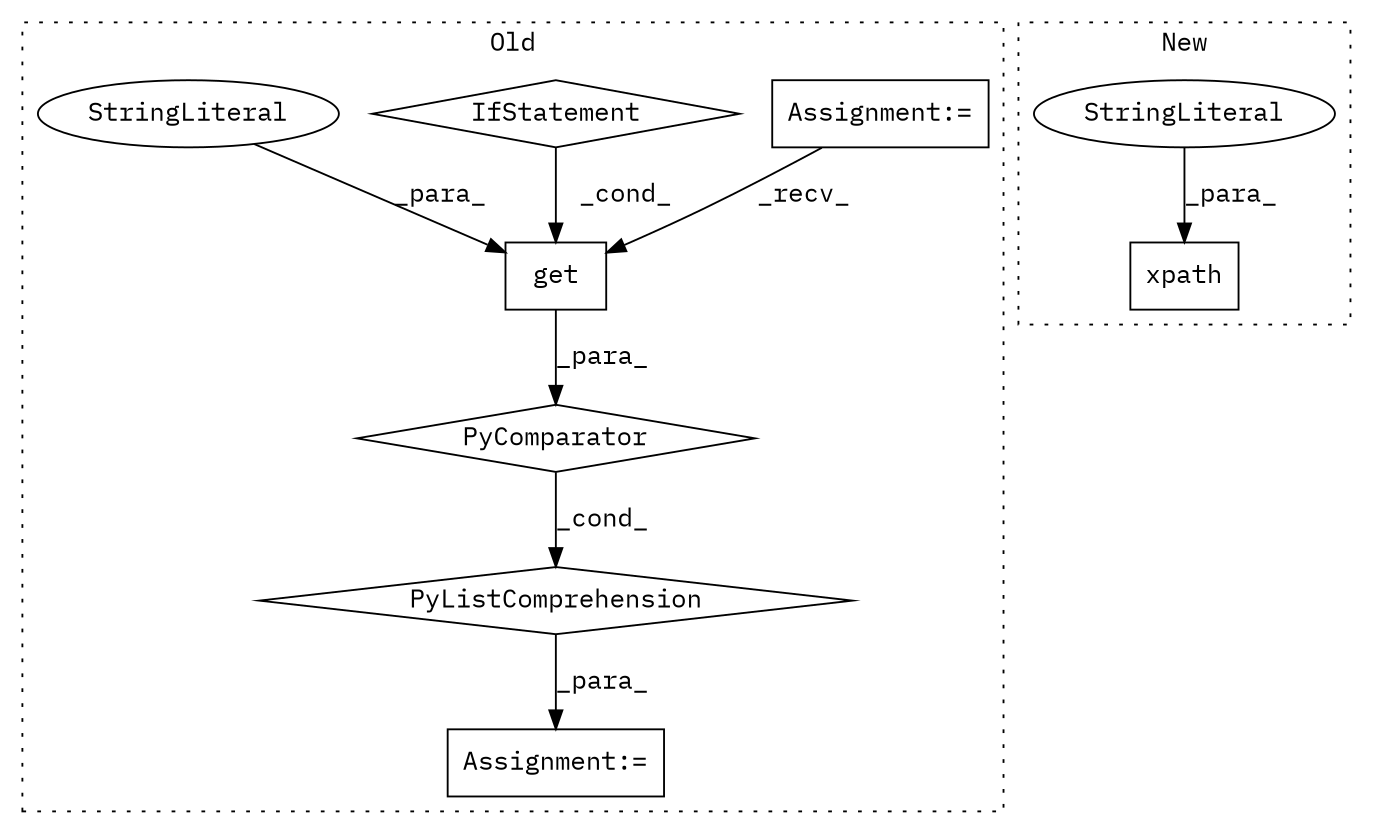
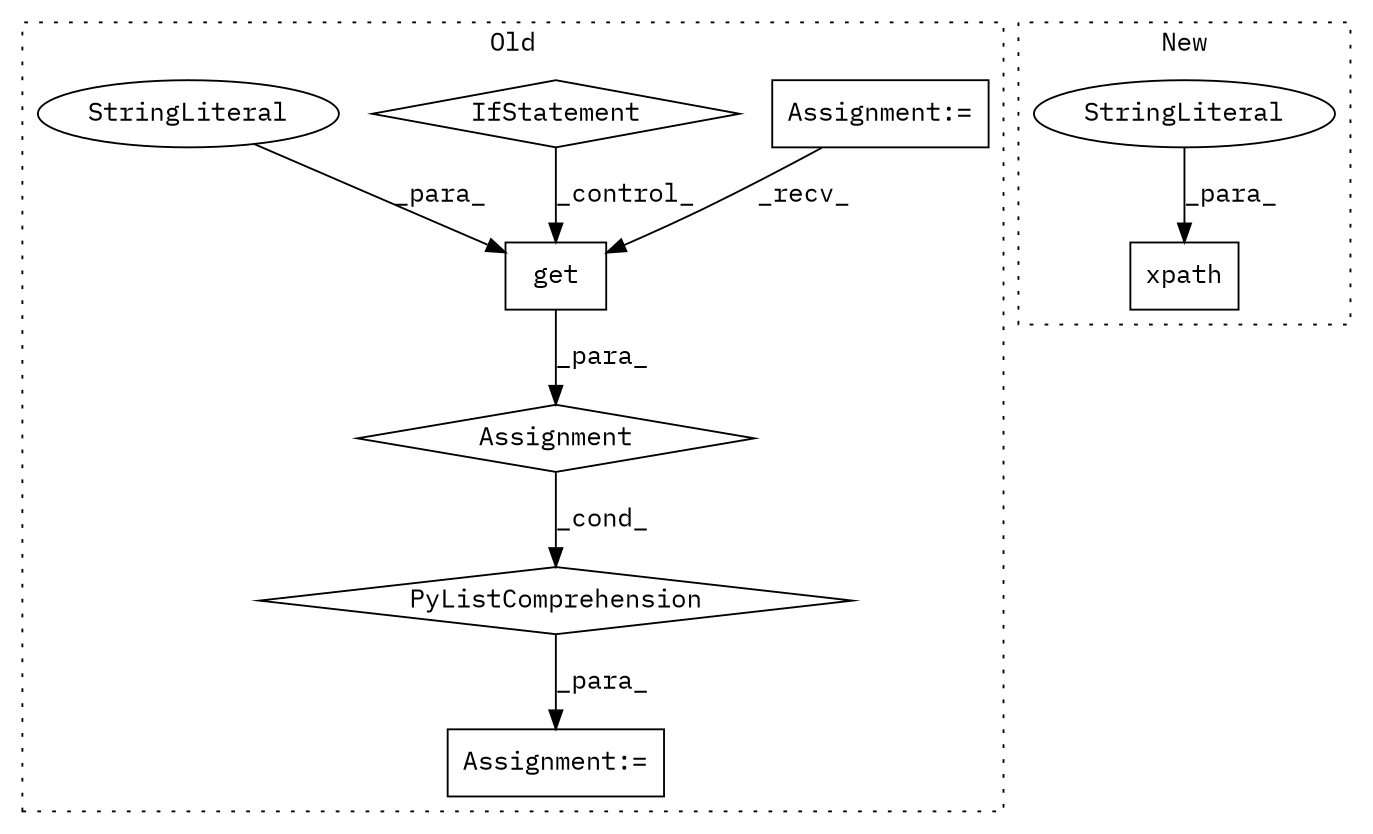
(626, 195) -> (626, 195)
(556, 438) -> (556, 438)
